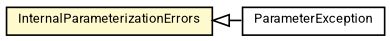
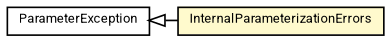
(235, 20) -> (172, 20)
